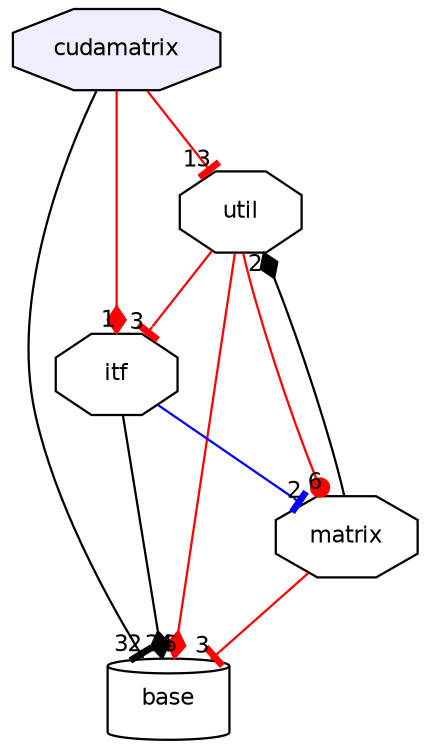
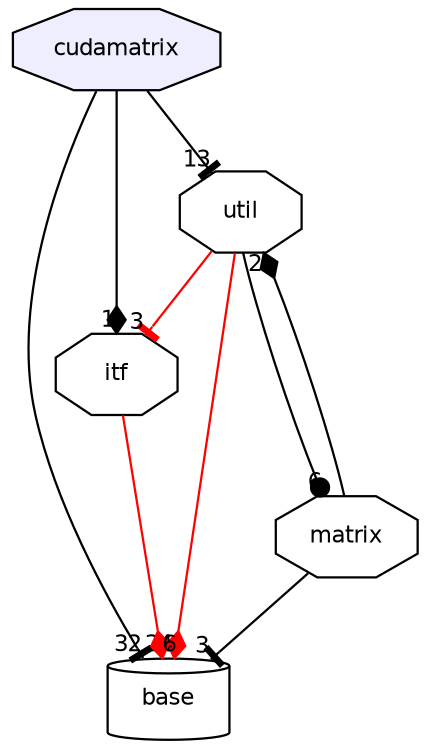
(176, 128) -> (176, 128)
(117, 198) -> (117, 198)
(276, 367) -> (276, 367)
(225, 451) -> none
(140, 523) -> (140, 523)
(264, 613) -> (264, 613)
